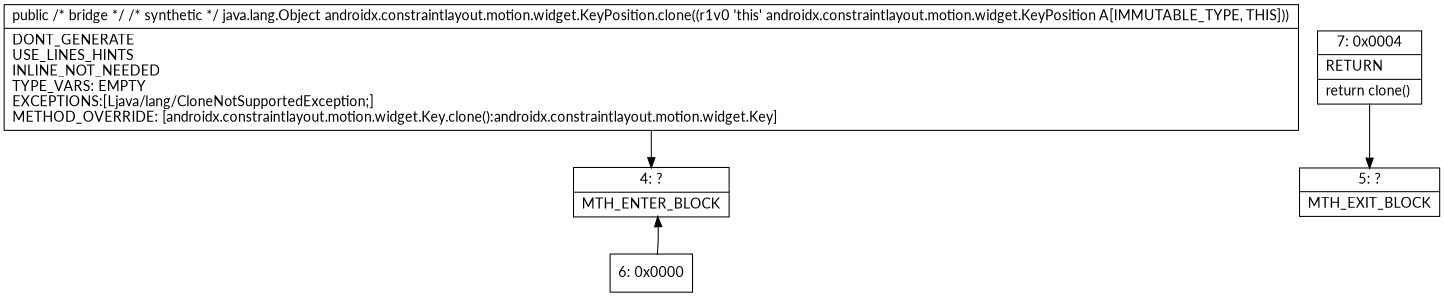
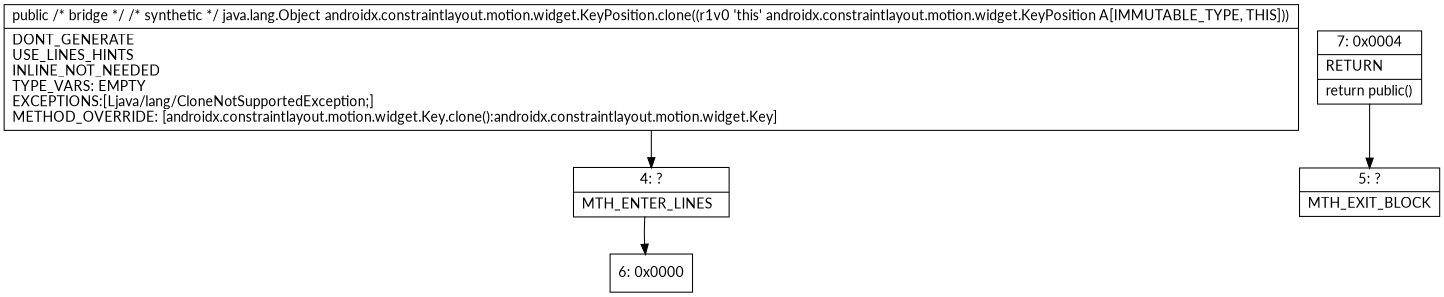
(1368, 91) -> (1370, 91)
(651, 204) -> (647, 204)
(658, 241) -> (644, 230)
